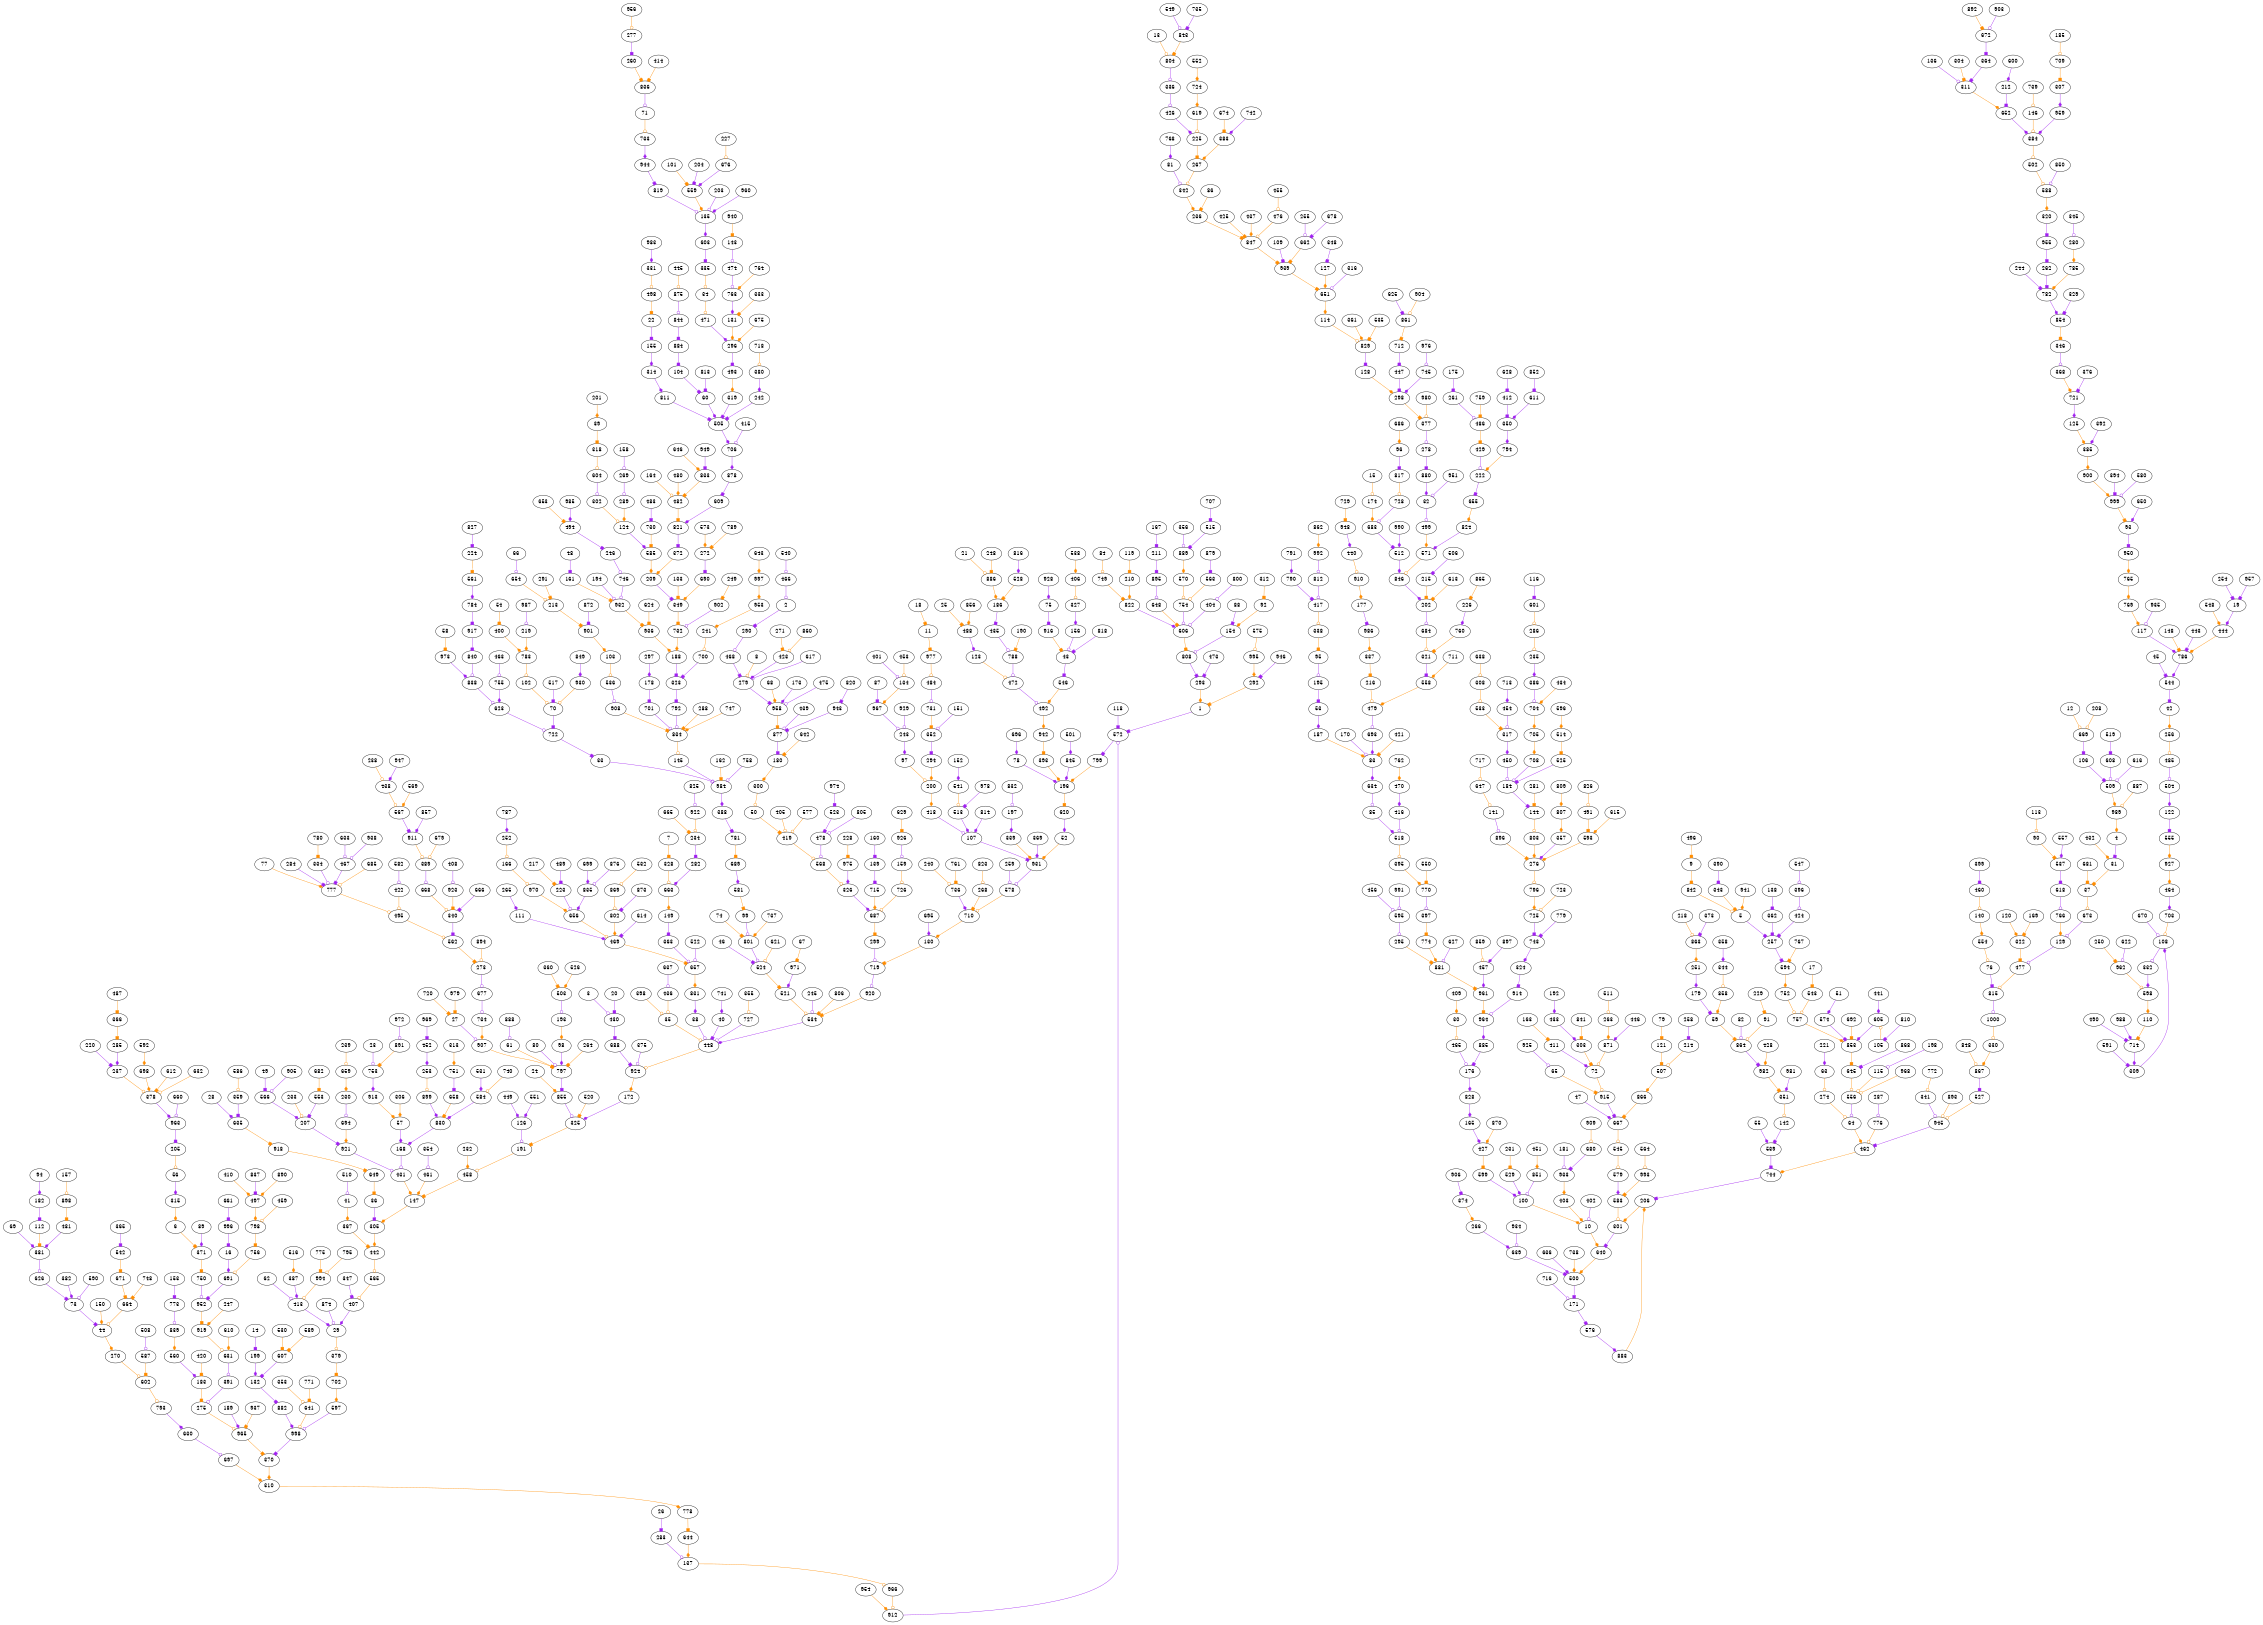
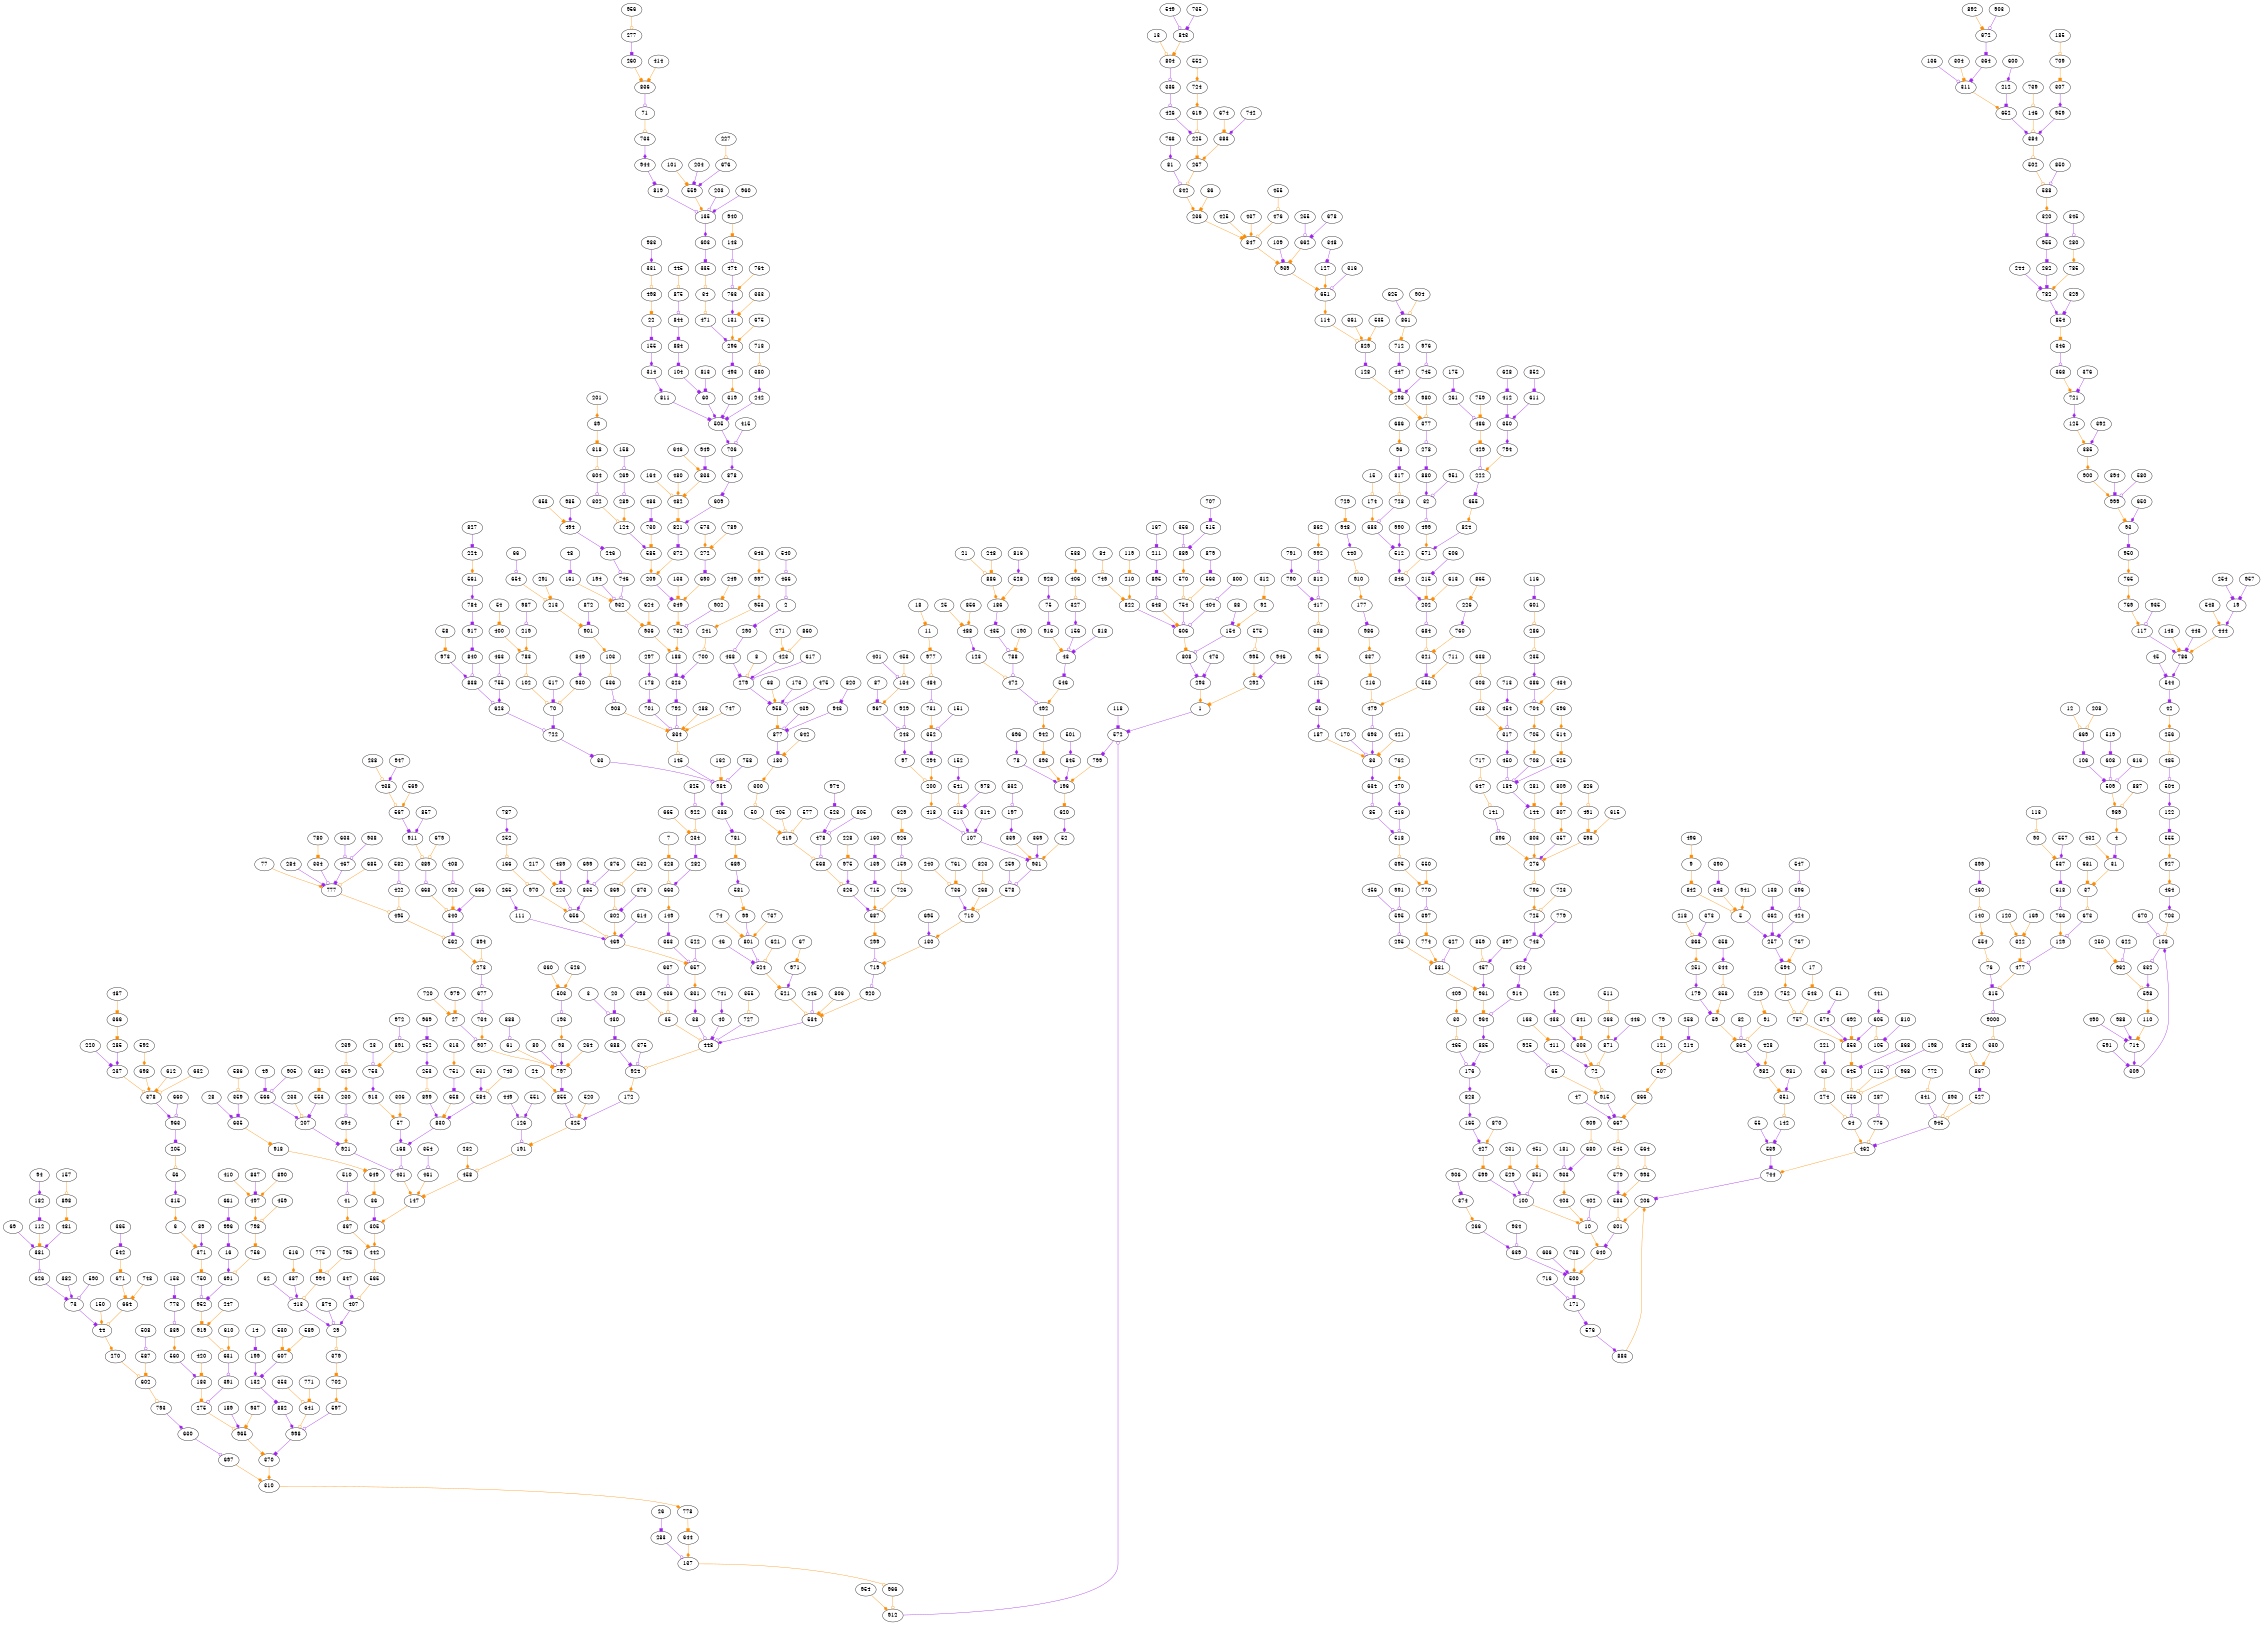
(472, 564) -> (472, 564)
(1993, 1020) -> (1993, 1020)
(1881, 1034) -> (1876, 1031)
